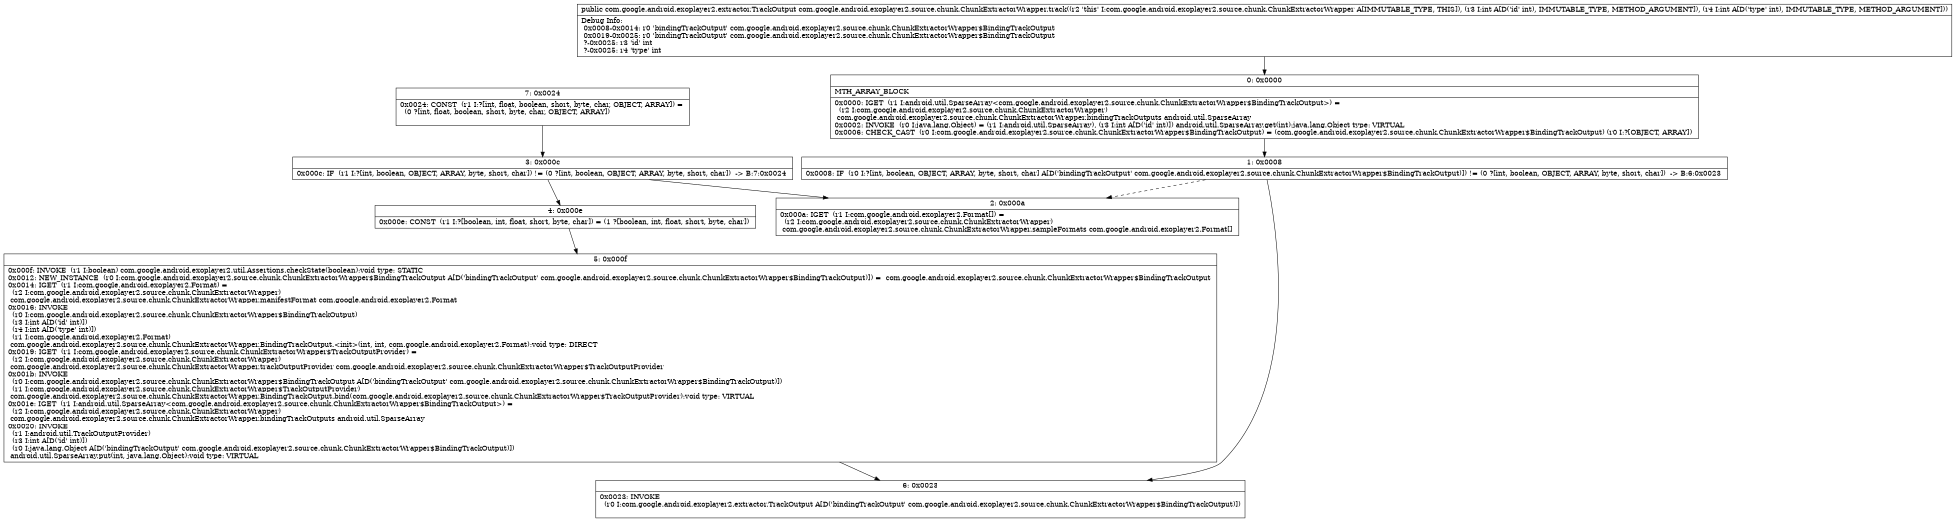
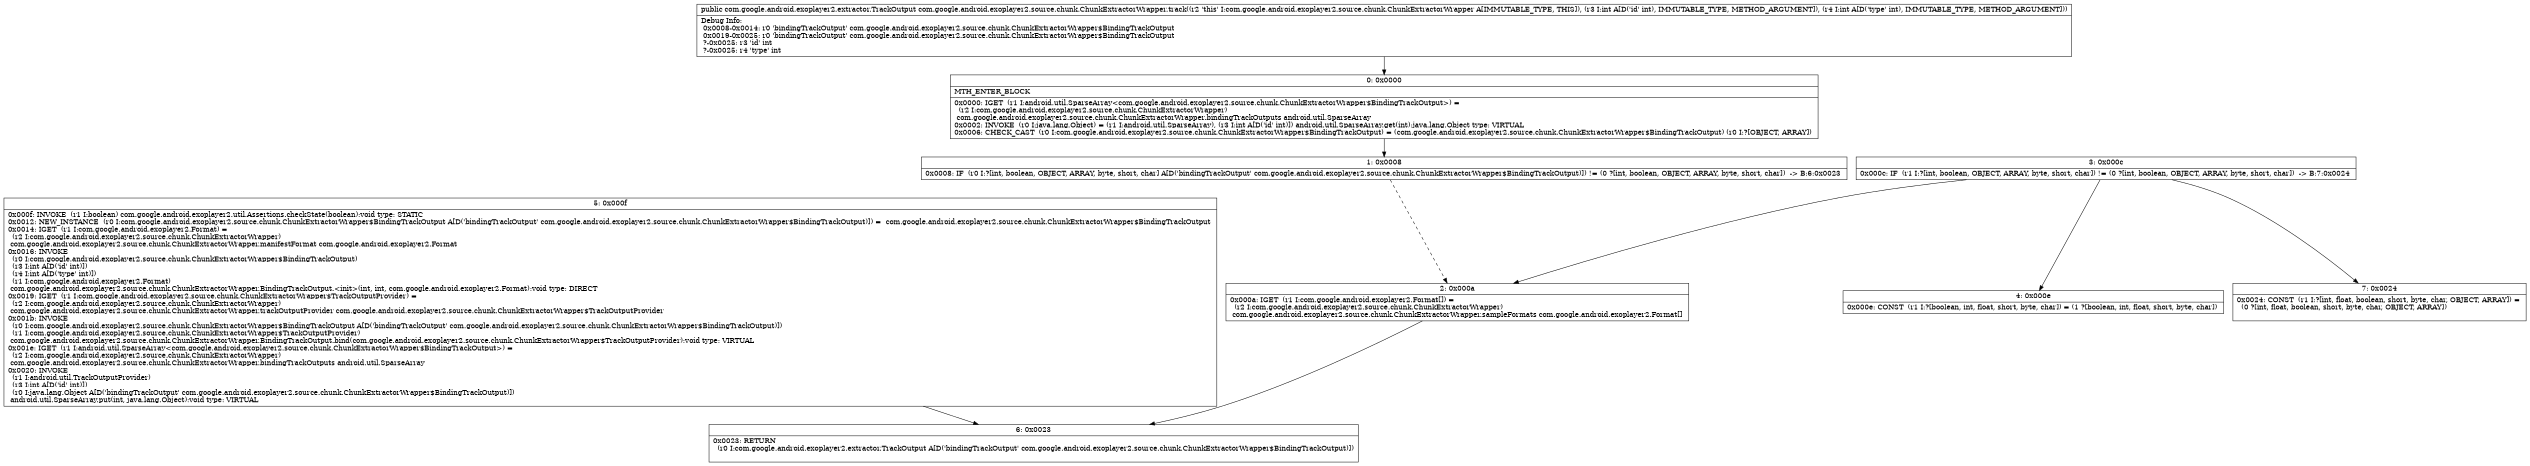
(872, 92) -> (992, 92)
(543, 139) -> (2269, 219)
(572, 239) -> none
(1271, 363) -> (1292, 381)
(632, 497) -> (747, 441)
